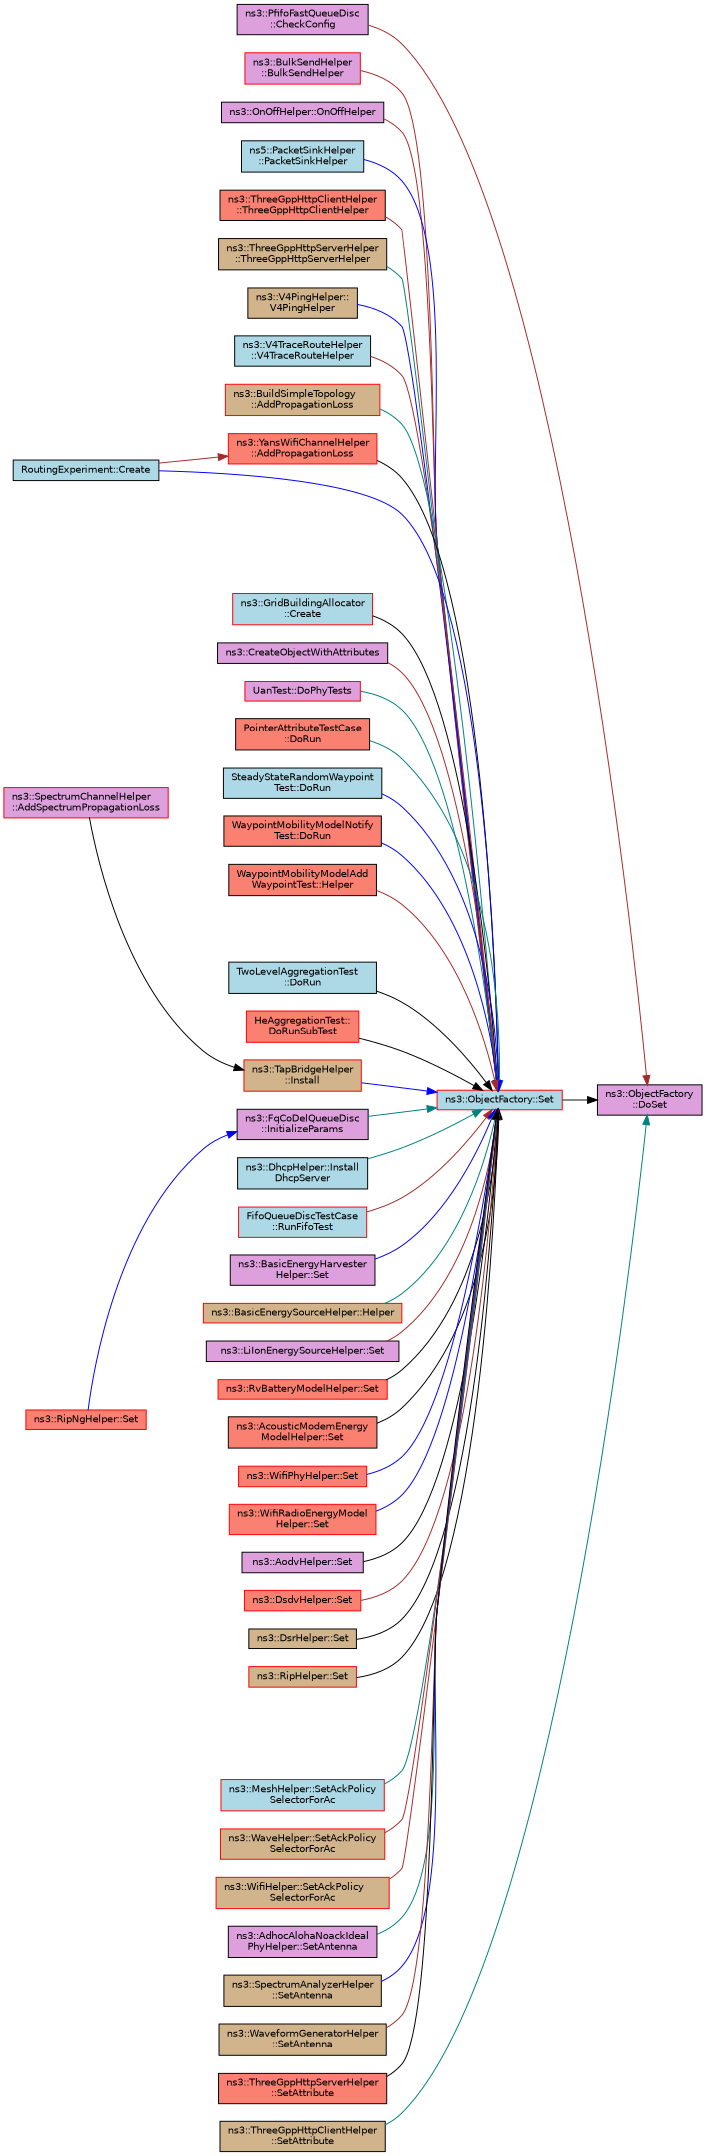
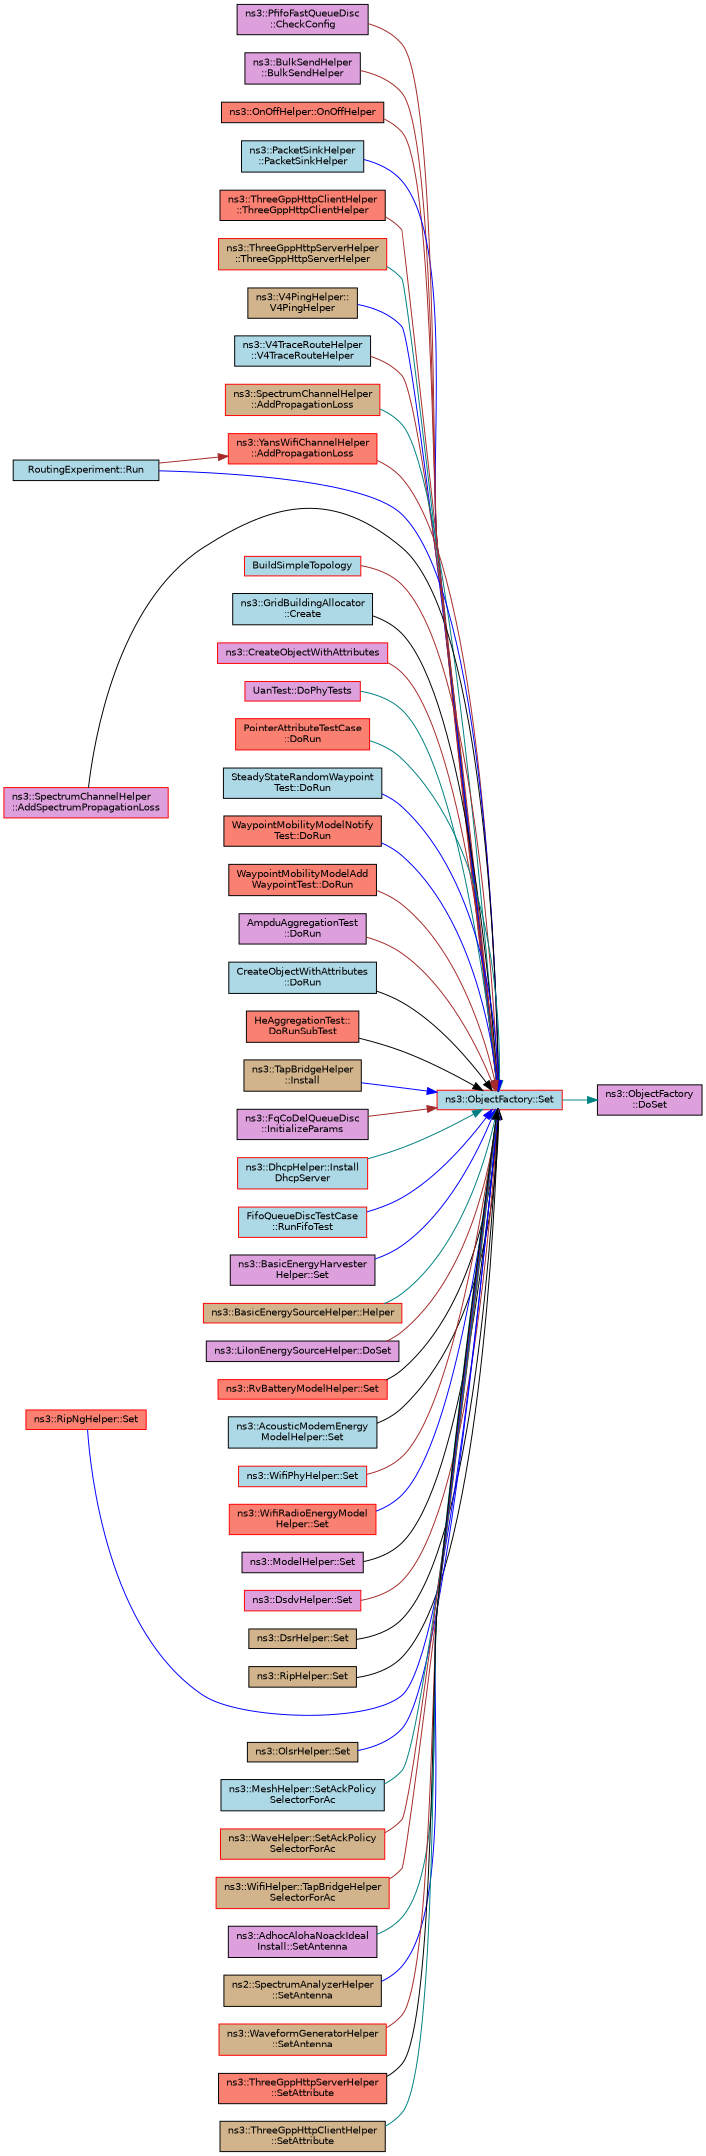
(303, 68) -> (303, 68)
(303, 112) -> (303, 112)
(303, 156) -> (303, 156)
(303, 254) -> (303, 254)
(303, 400) -> (303, 400)
(86, 470) -> (86, 470)
(569, 527) -> (437, 543)
none -> (303, 566)
(303, 609) -> (303, 609)
(303, 653) -> (303, 653)
(303, 734) -> (303, 734)
(477, 758) -> (477, 758)
(303, 880) -> (303, 880)
none -> (303, 929)
(135, 960) -> (419, 571)
(303, 978) -> (303, 978)
(303, 1027) -> (303, 1027)
(303, 1076) -> (303, 1076)
(575, 1100) -> (575, 1100)
(398, 1113) -> (398, 1113)
(303, 1173) -> (303, 1173)
(434, 1174) -> (434, 1174)
(129, 1256) -> (420, 1659)
(303, 1351) -> (303, 1351)
(447, 1360) -> (447, 1360)
(303, 1432) -> (303, 1432)
(303, 1476) -> (303, 1476)
(303, 1562) -> (303, 1562)
(303, 1601) -> (303, 1601)
(568, 1642) -> (436, 1627)
(303, 1677) -> (303, 1677)
none -> (303, 1752)
(303, 1795) -> (303, 1795)
(303, 1893) -> (303, 1893)
(303, 1942) -> (303, 1942)
(303, 1991) -> (303, 1991)
(303, 2040) -> (303, 2040)
